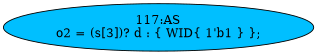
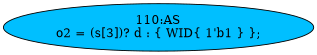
(159, 27) -> (159, 27)
